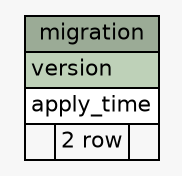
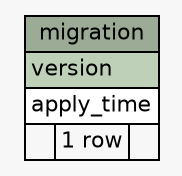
(92, 141) -> (92, 141)
